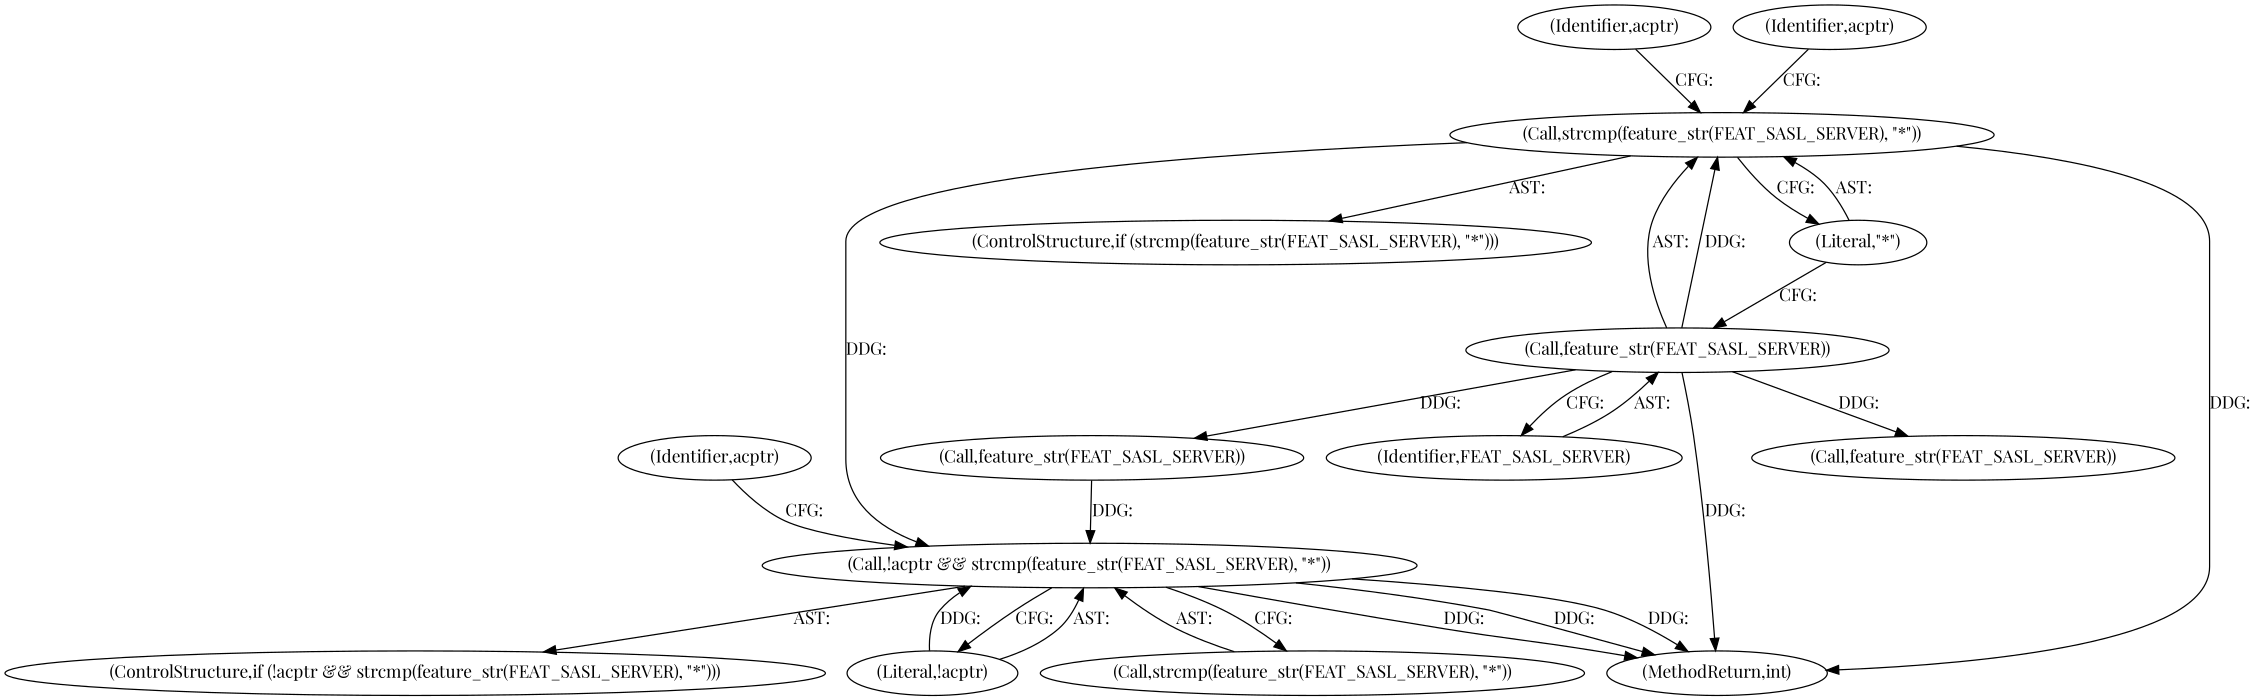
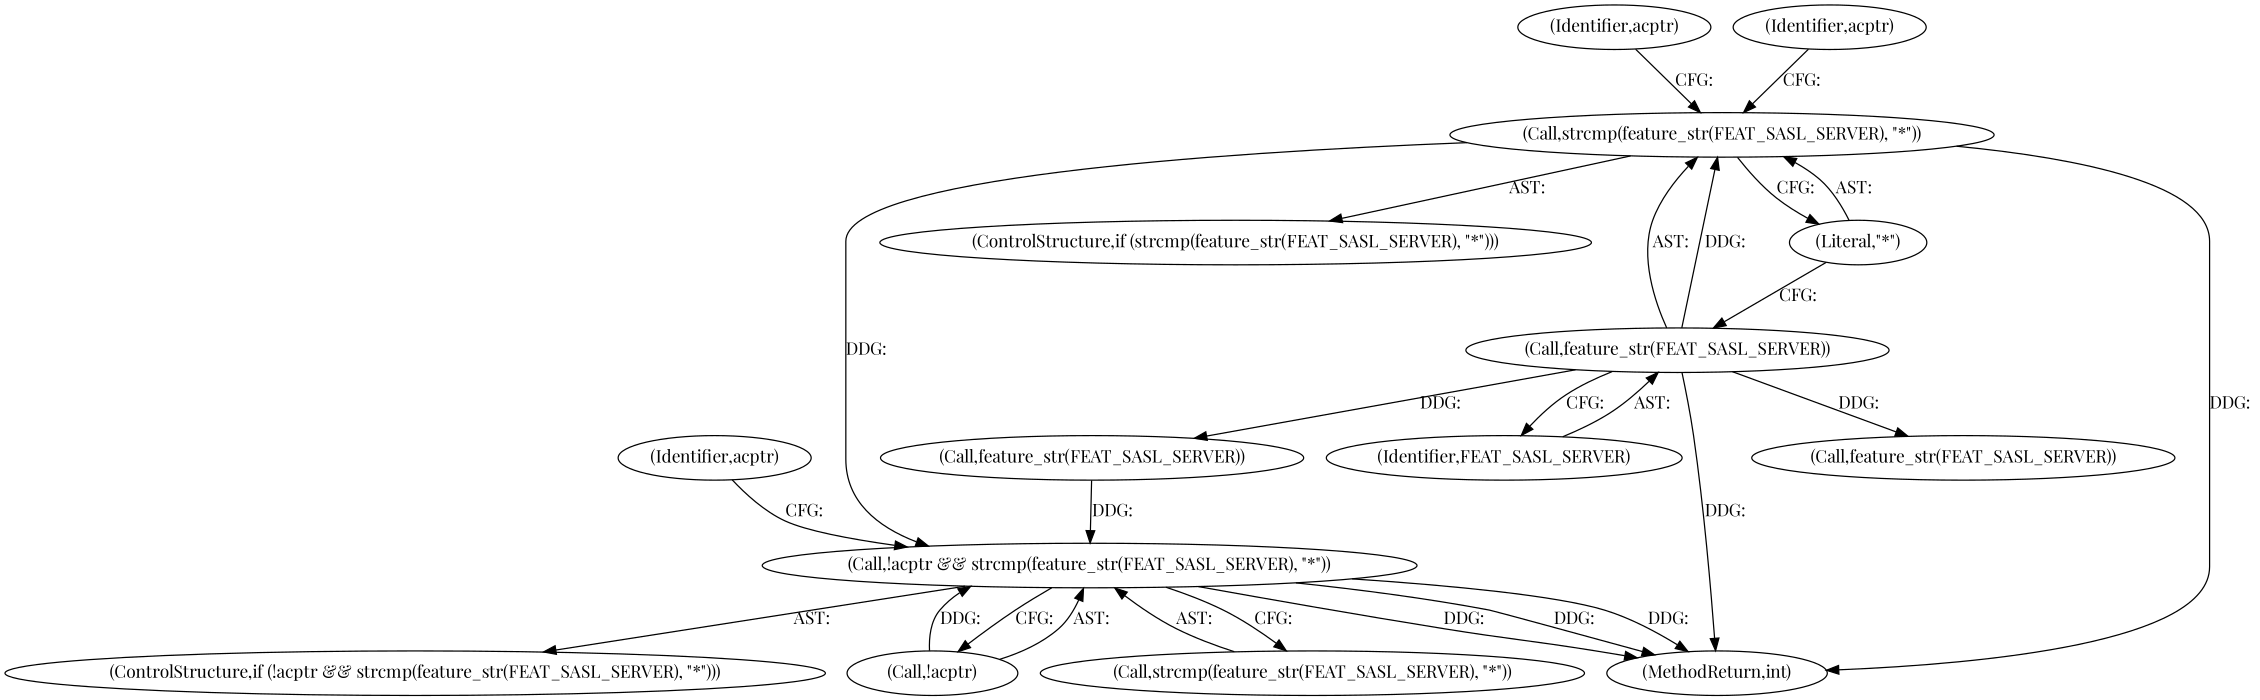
(932, 673) -> (932, 673)
